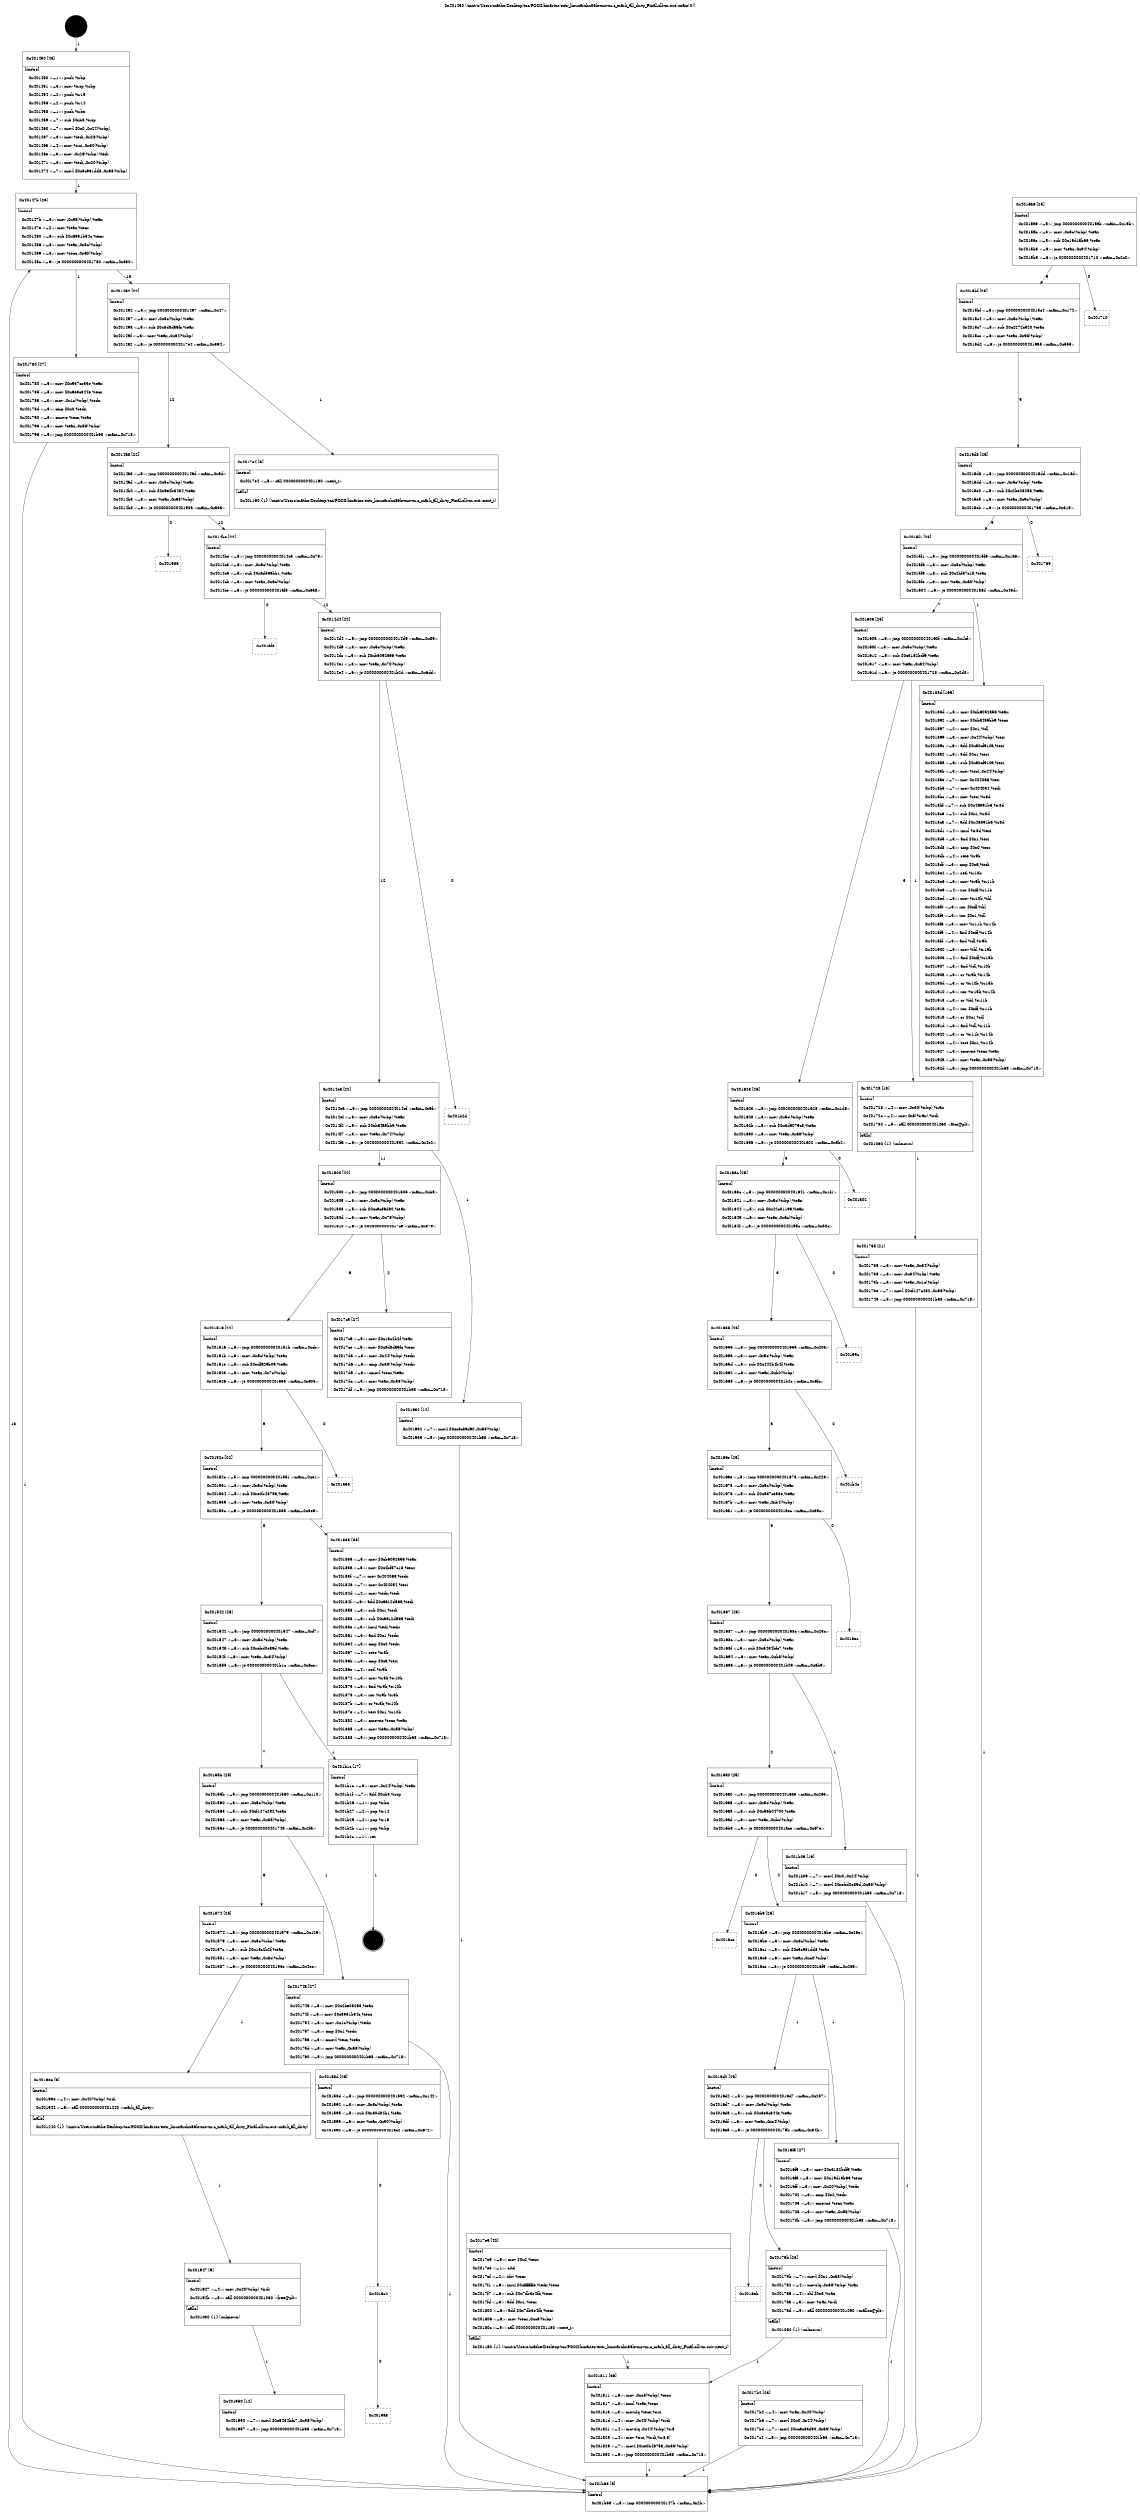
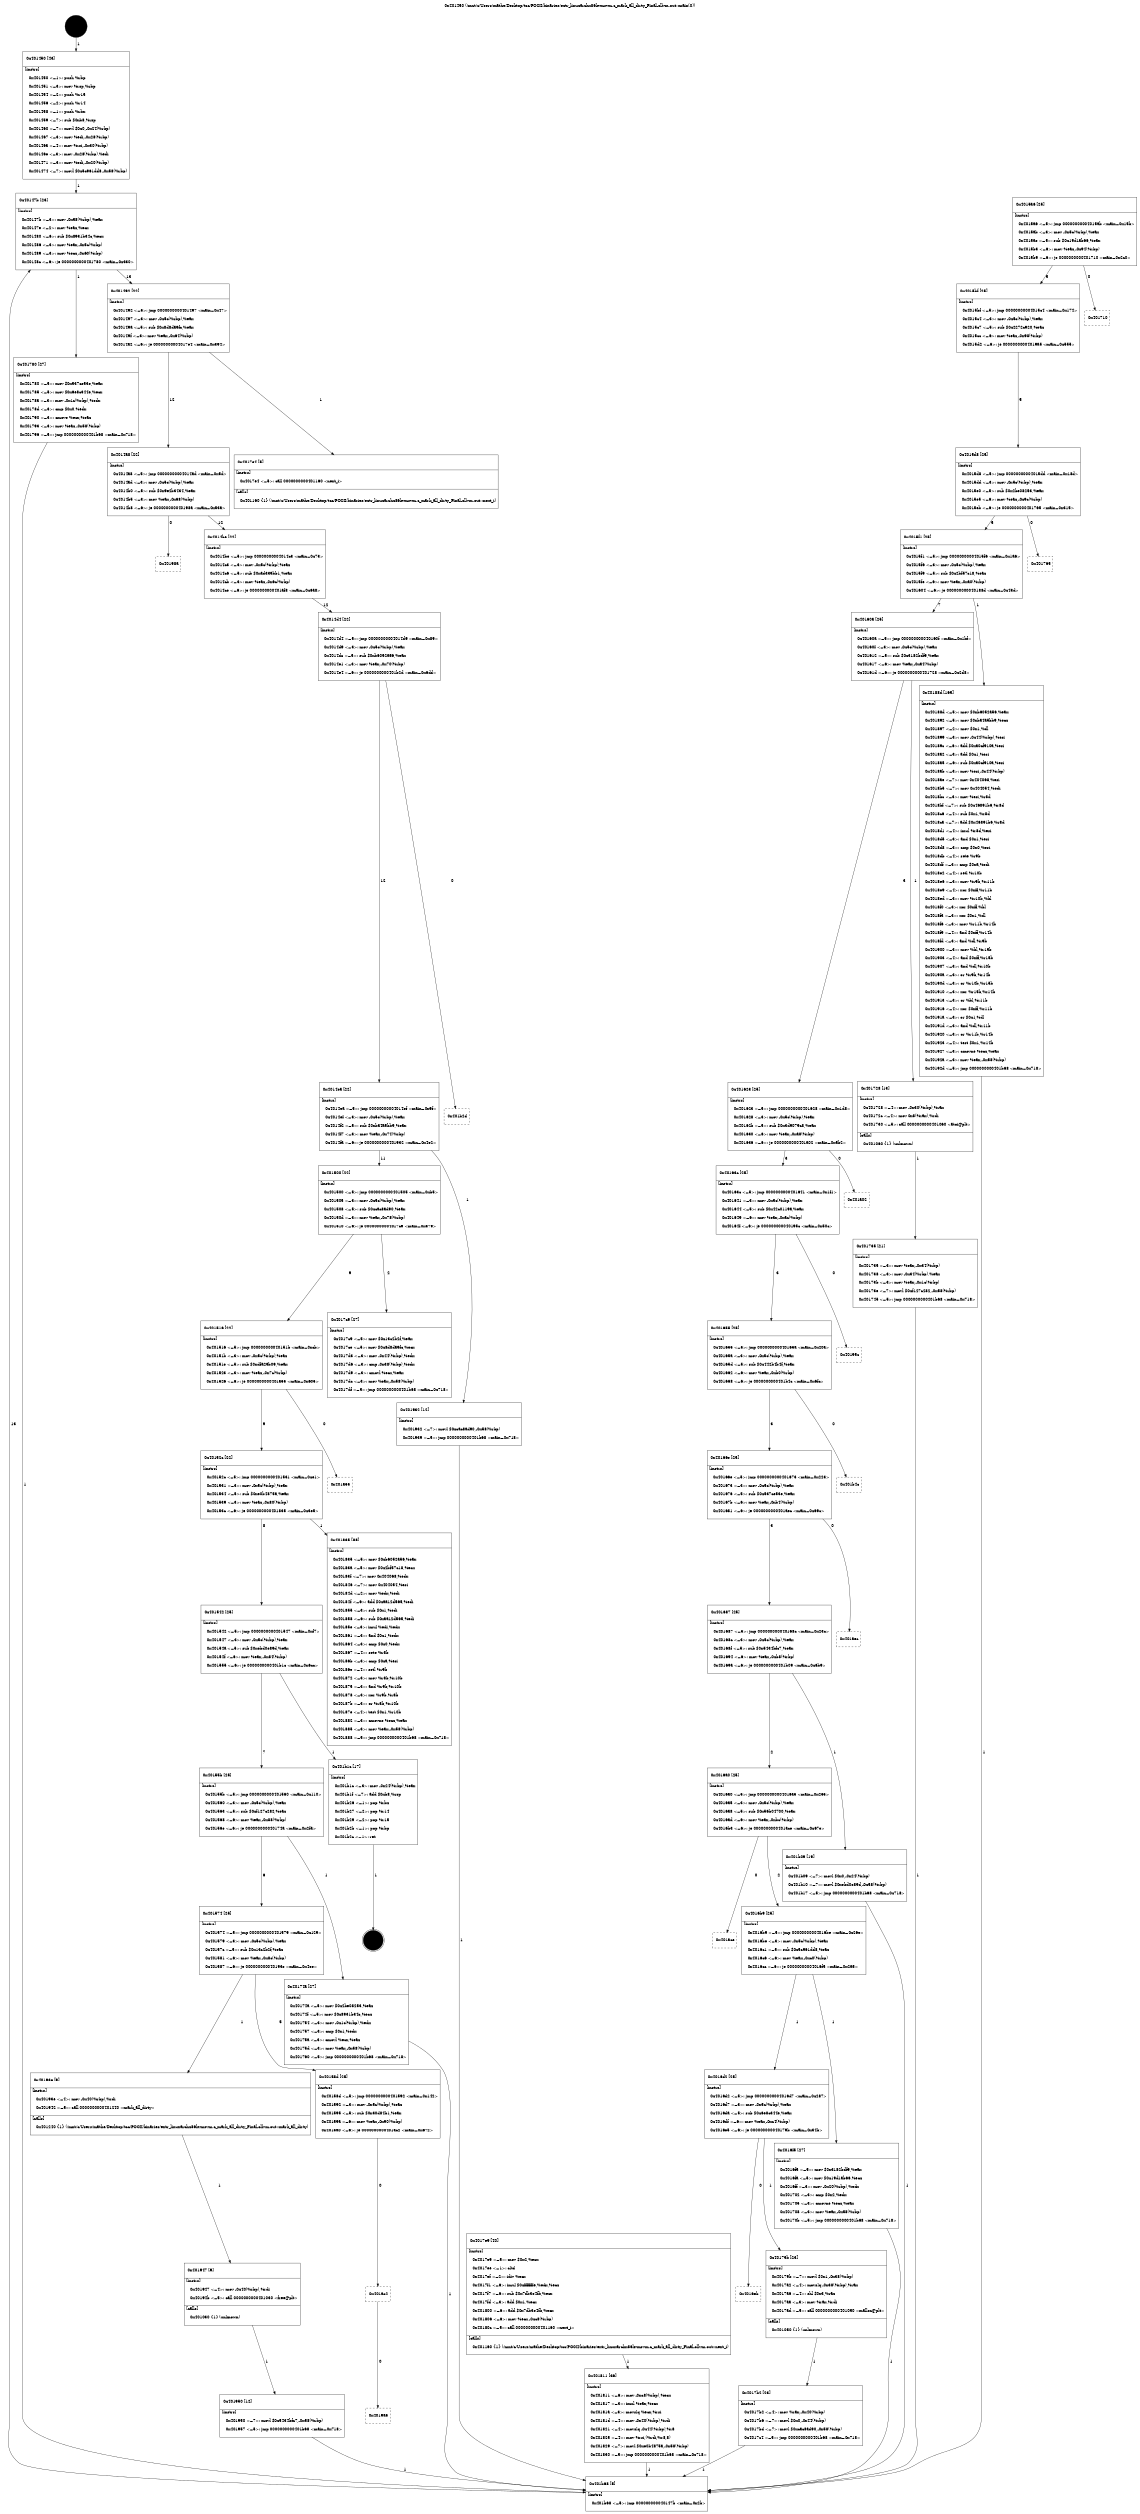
(265, 646) -> none
none -> (262, 2039)
(750, 2363) -> (812, 2360)
none -> (444, 2477)
